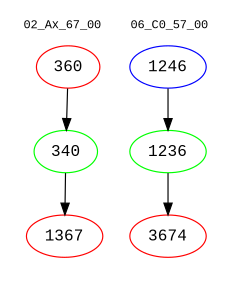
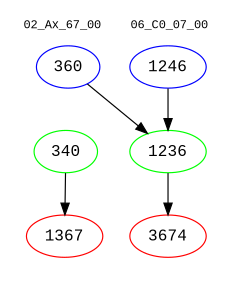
(170, 25) -> (170, 25)
(68, 67) -> (68, 67)
(67, 104) -> (104, 98)
